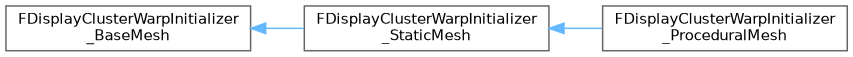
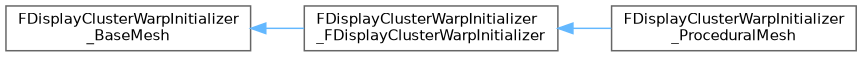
(427, 28) -> (431, 28)
